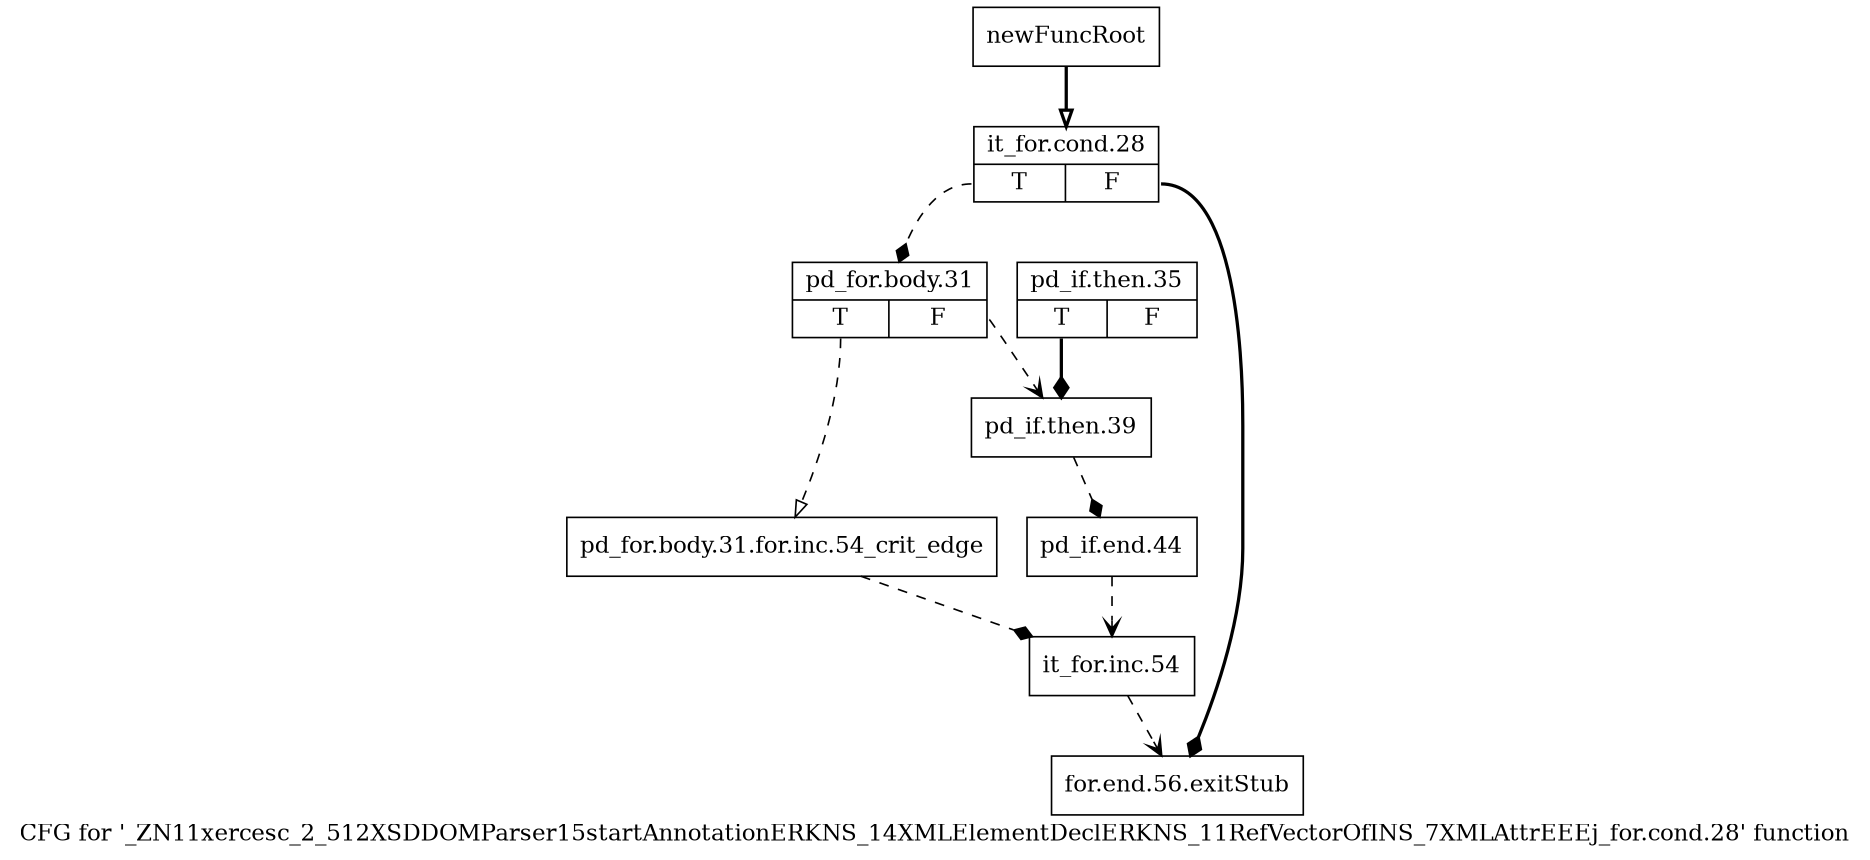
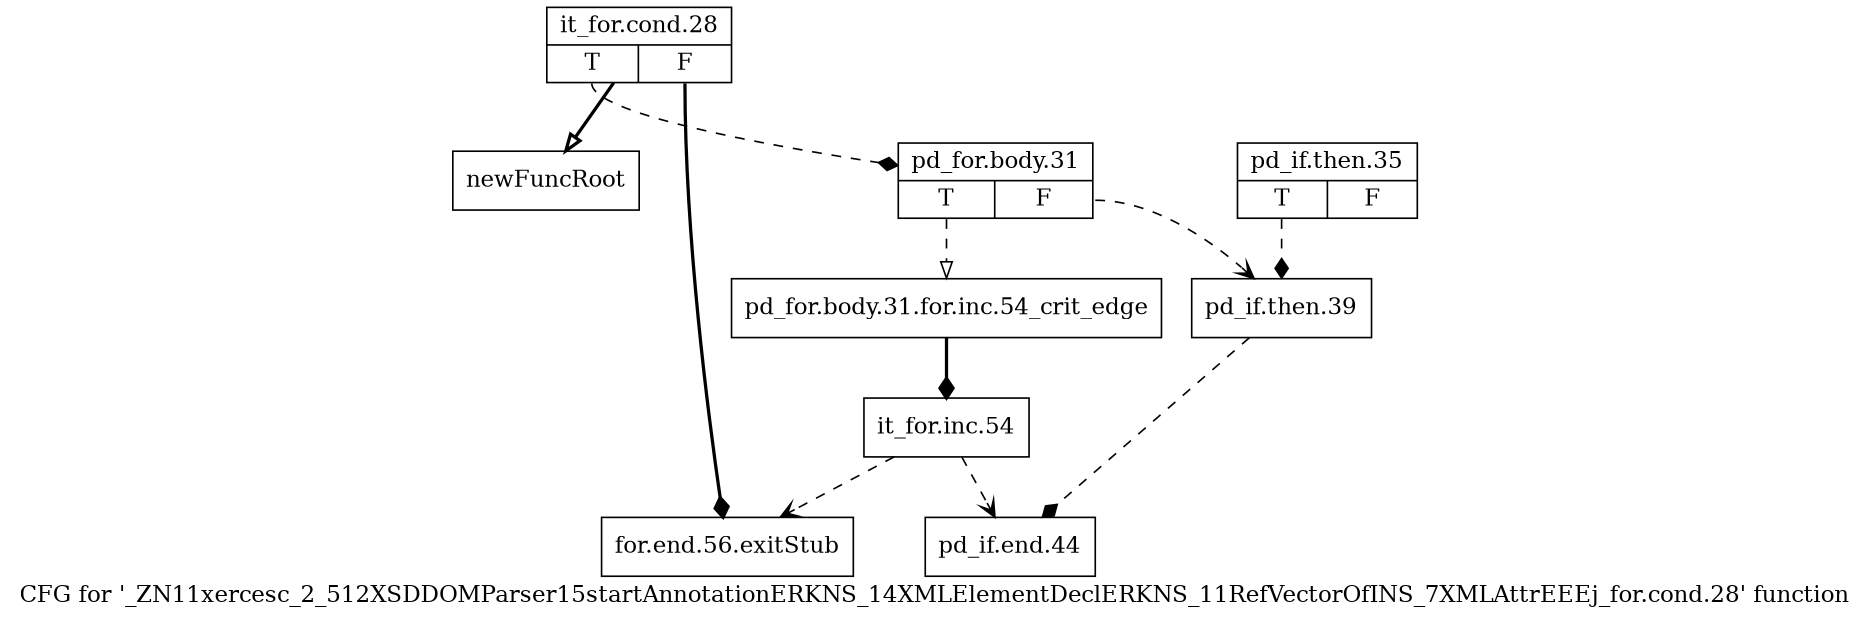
(1066, 88) -> (594, 110)
(1061, 358) -> (1282, 239)
(1112, 598) -> (974, 480)
(937, 603) -> (947, 358)
